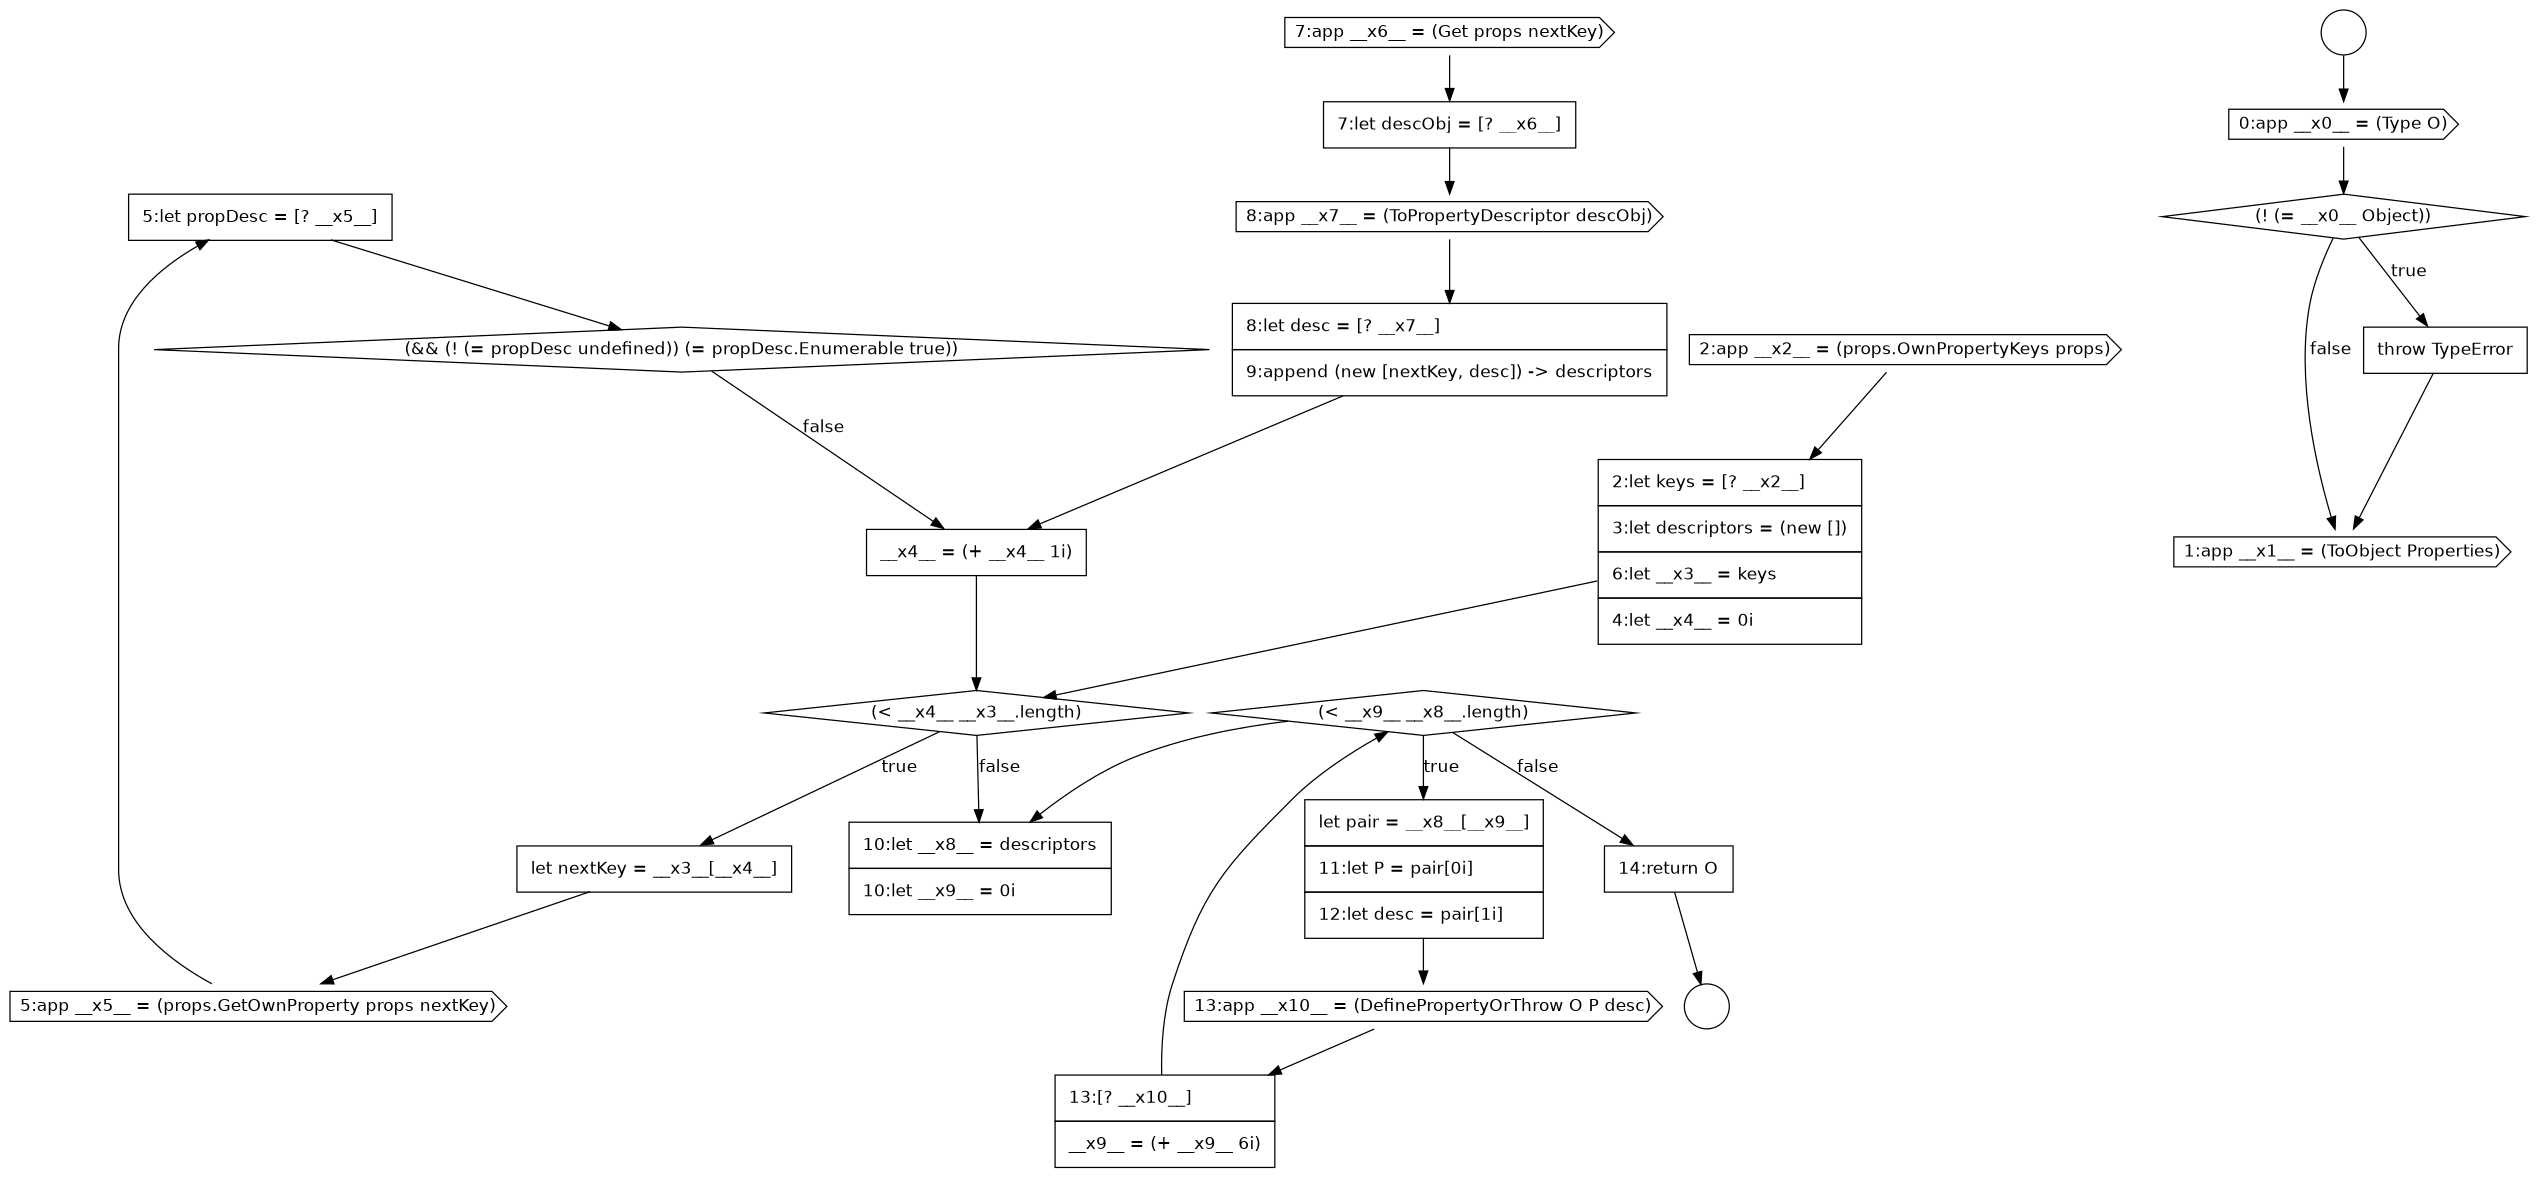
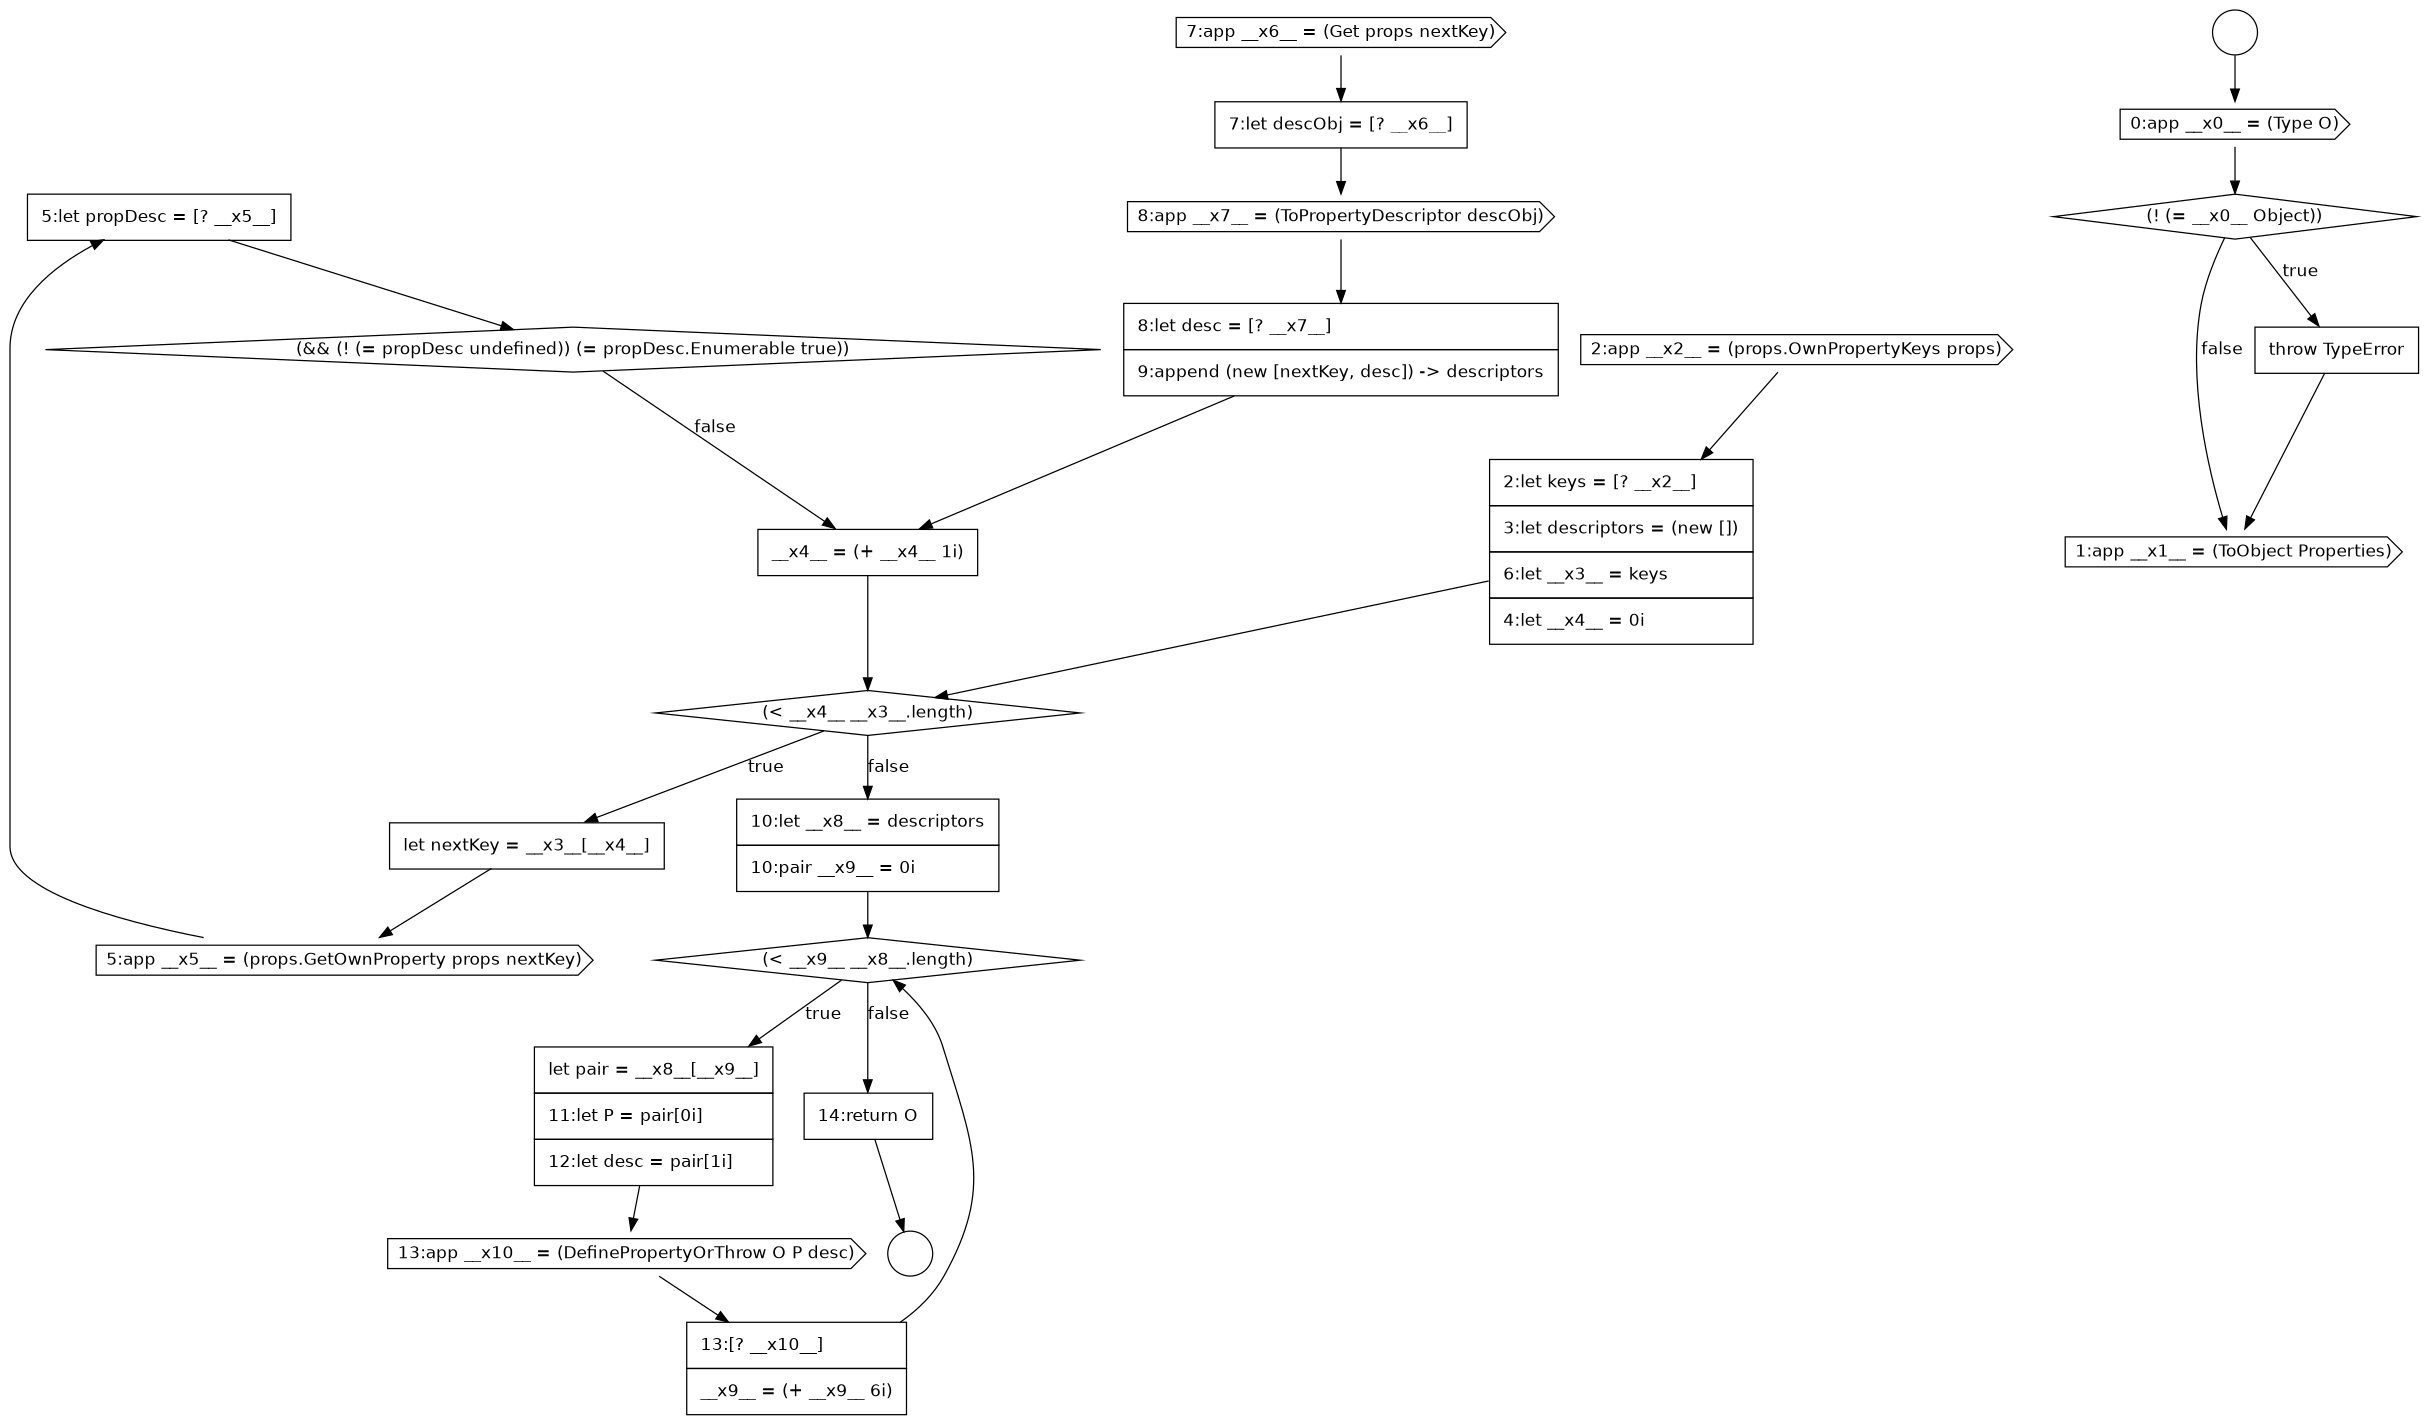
(1157, 749) -> (868, 908)
(940, 891) -> (833, 868)
